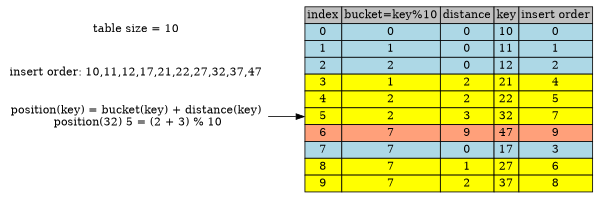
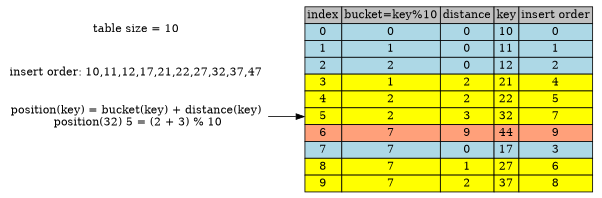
(506, 133) -> (506, 133)
